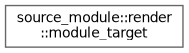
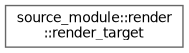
(94, 26) -> (94, 26)
